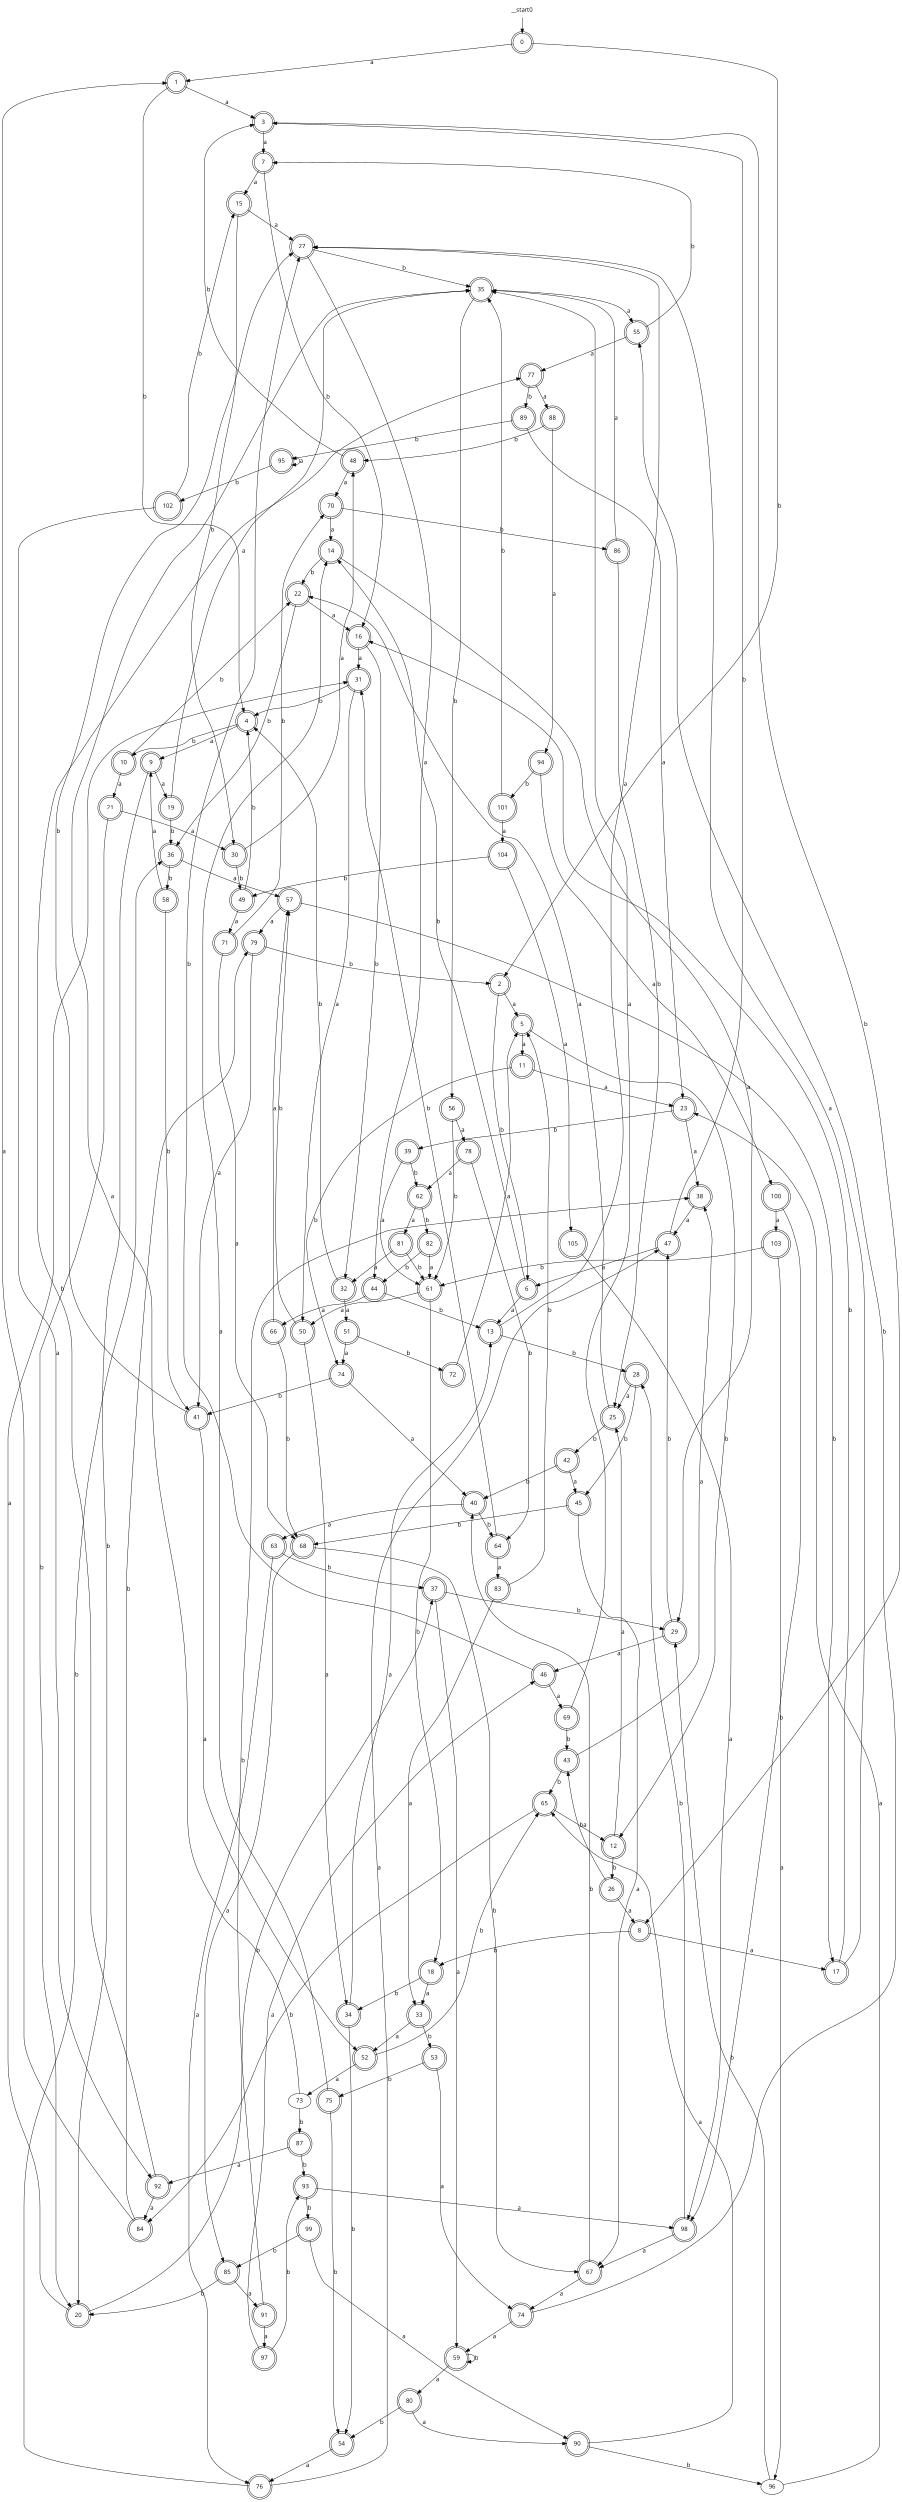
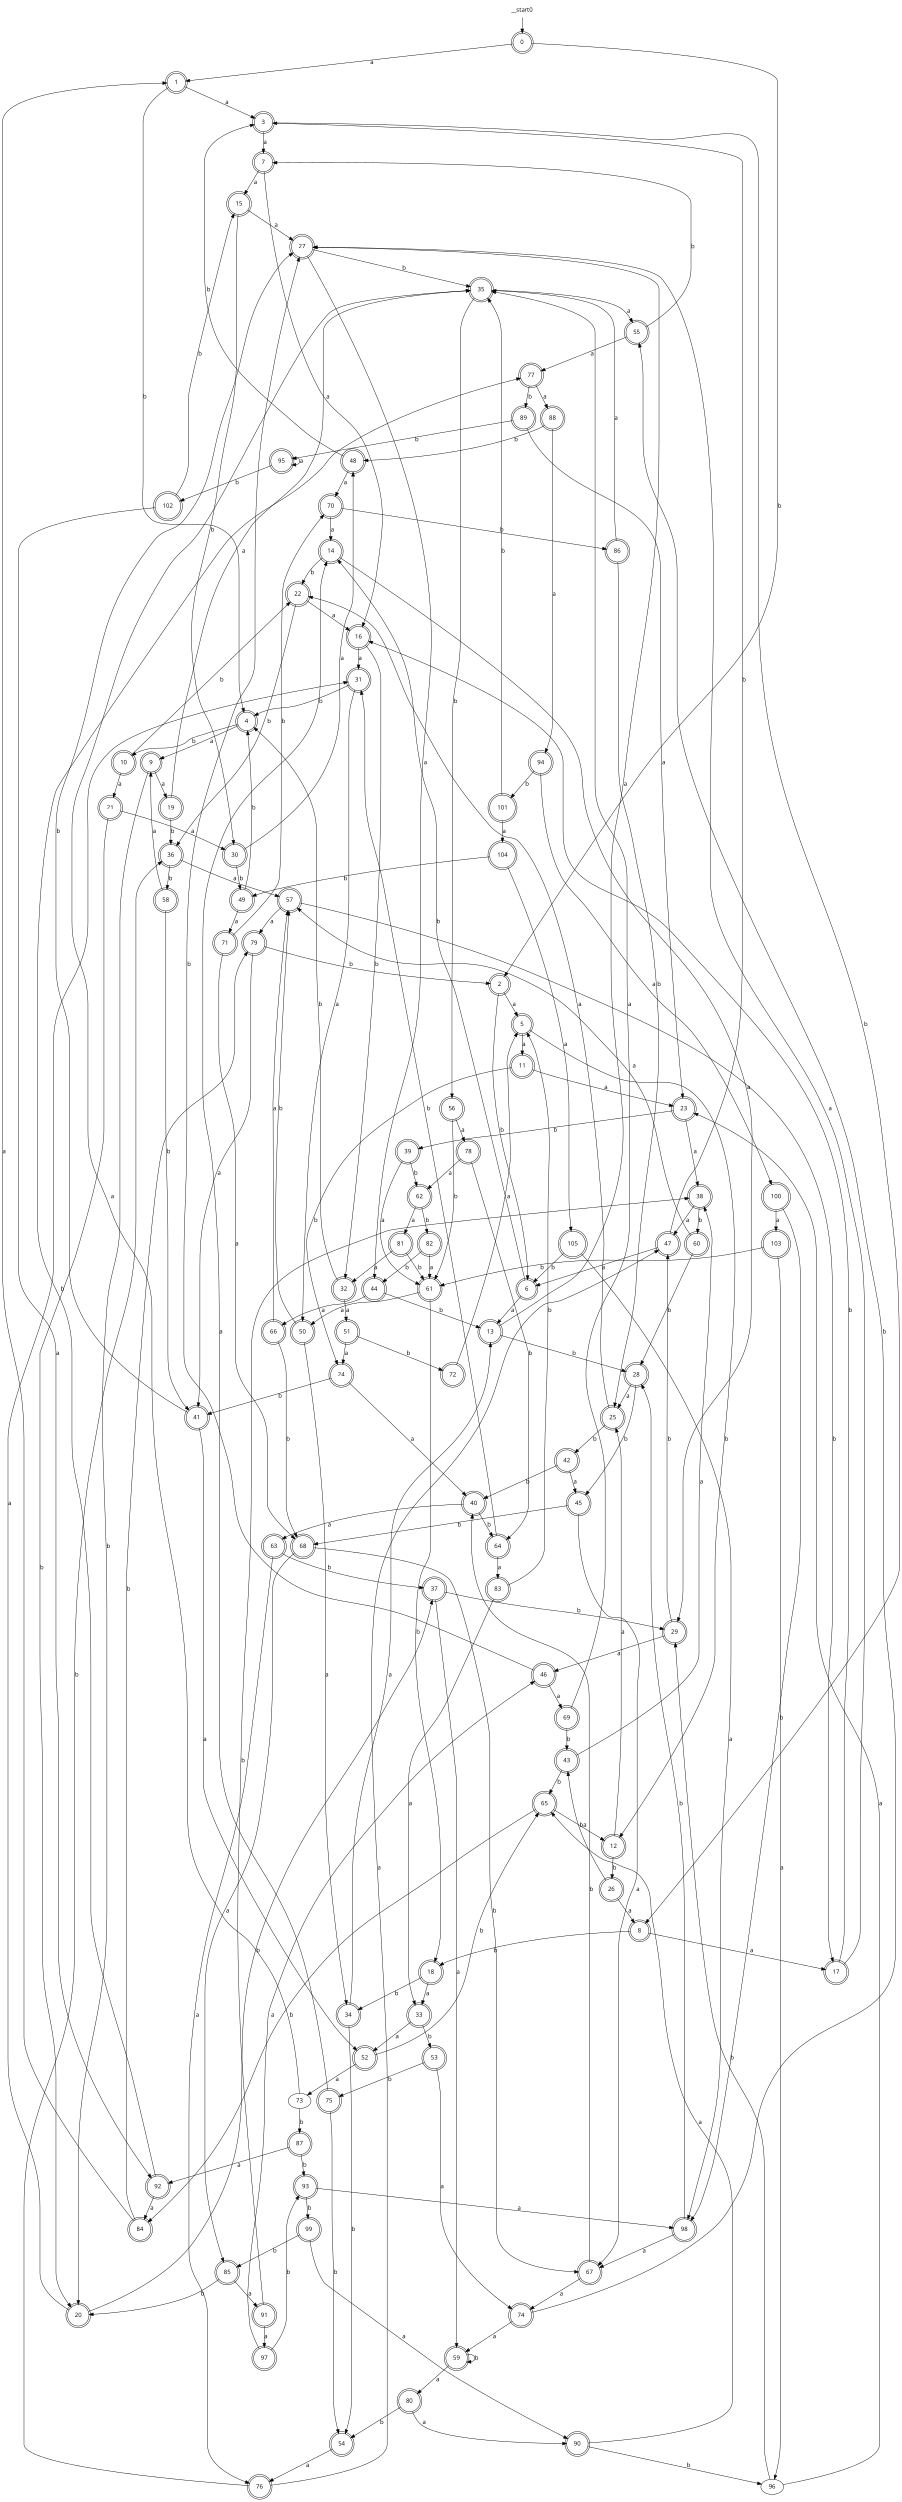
(328, 397) -> (328, 397)
none -> (697, 1244)
none -> (545, 1271)
